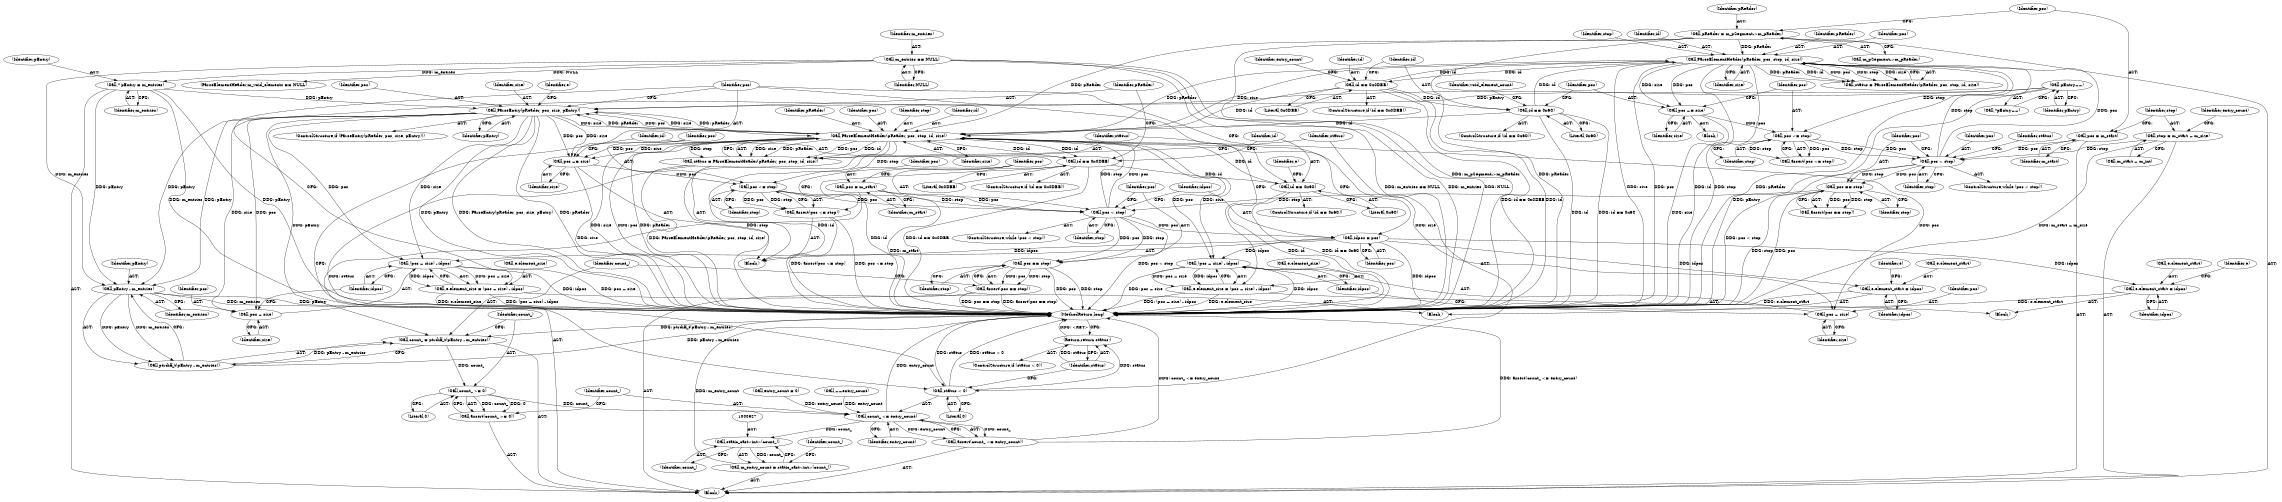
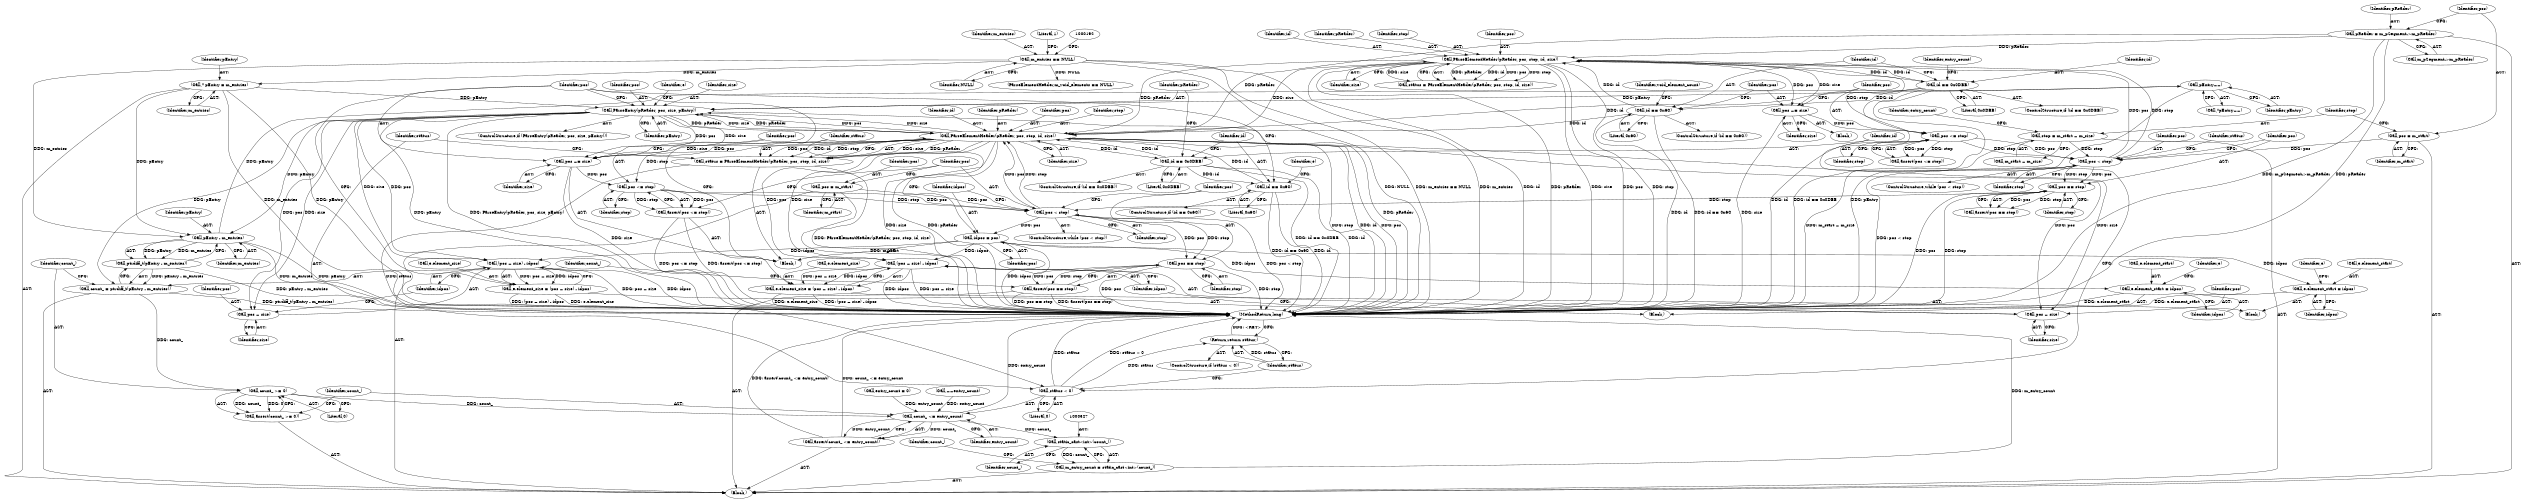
none -> (1048, 34)
none -> (1085, 34)
(1238, 100) -> (1163, 92)
(2129, 162) -> (2018, 162)
(743, 322) -> (459, 311)
